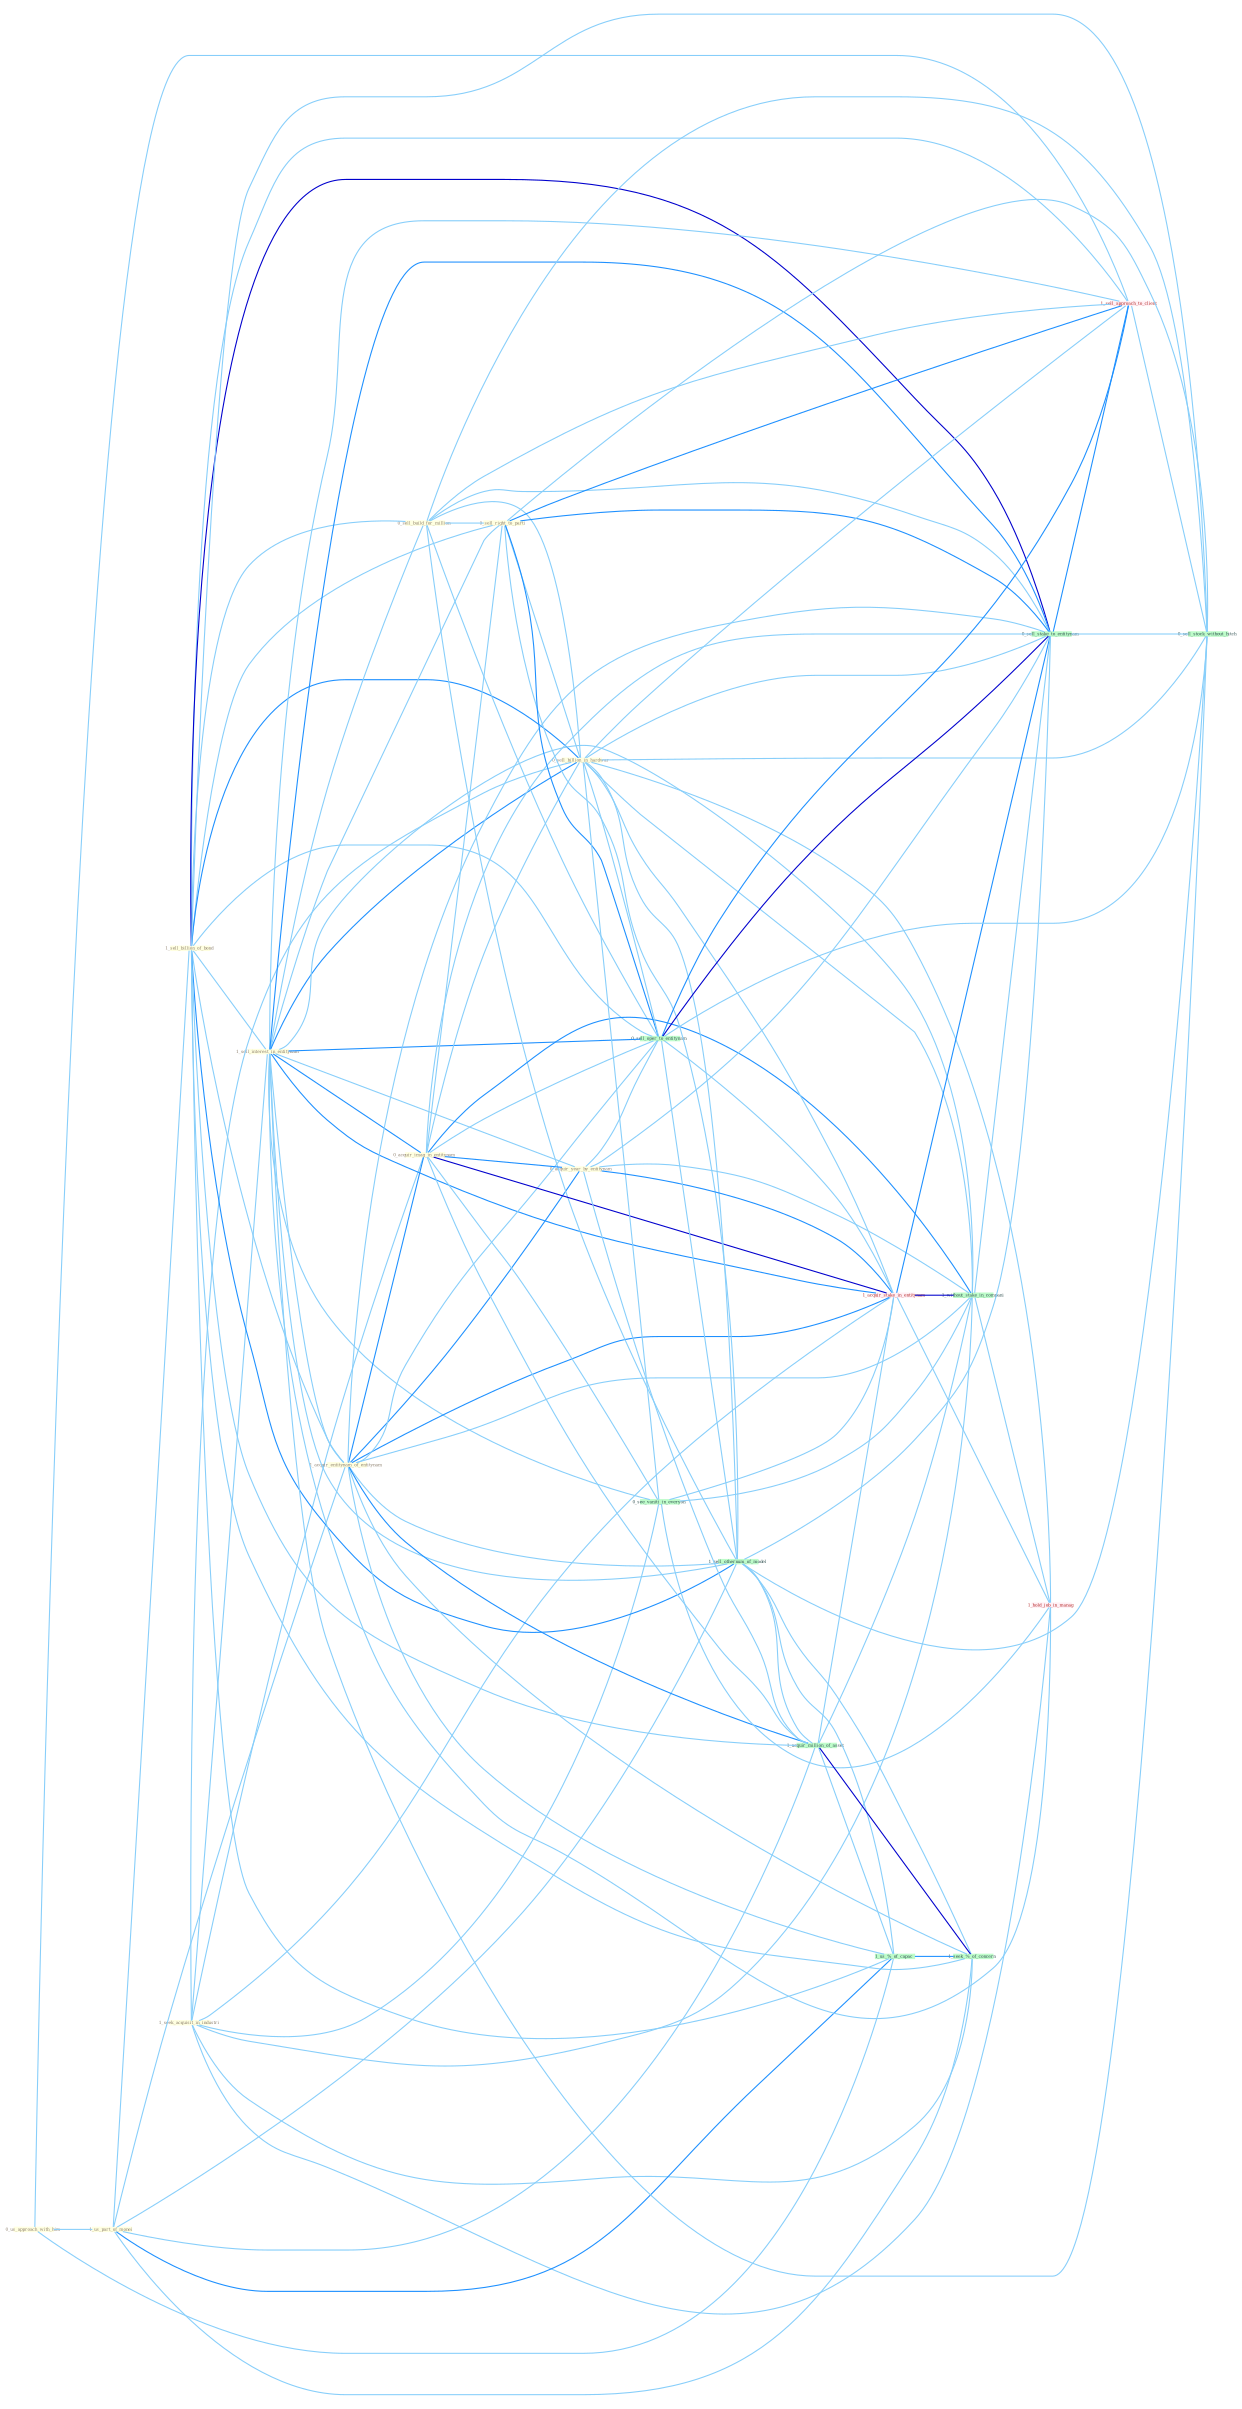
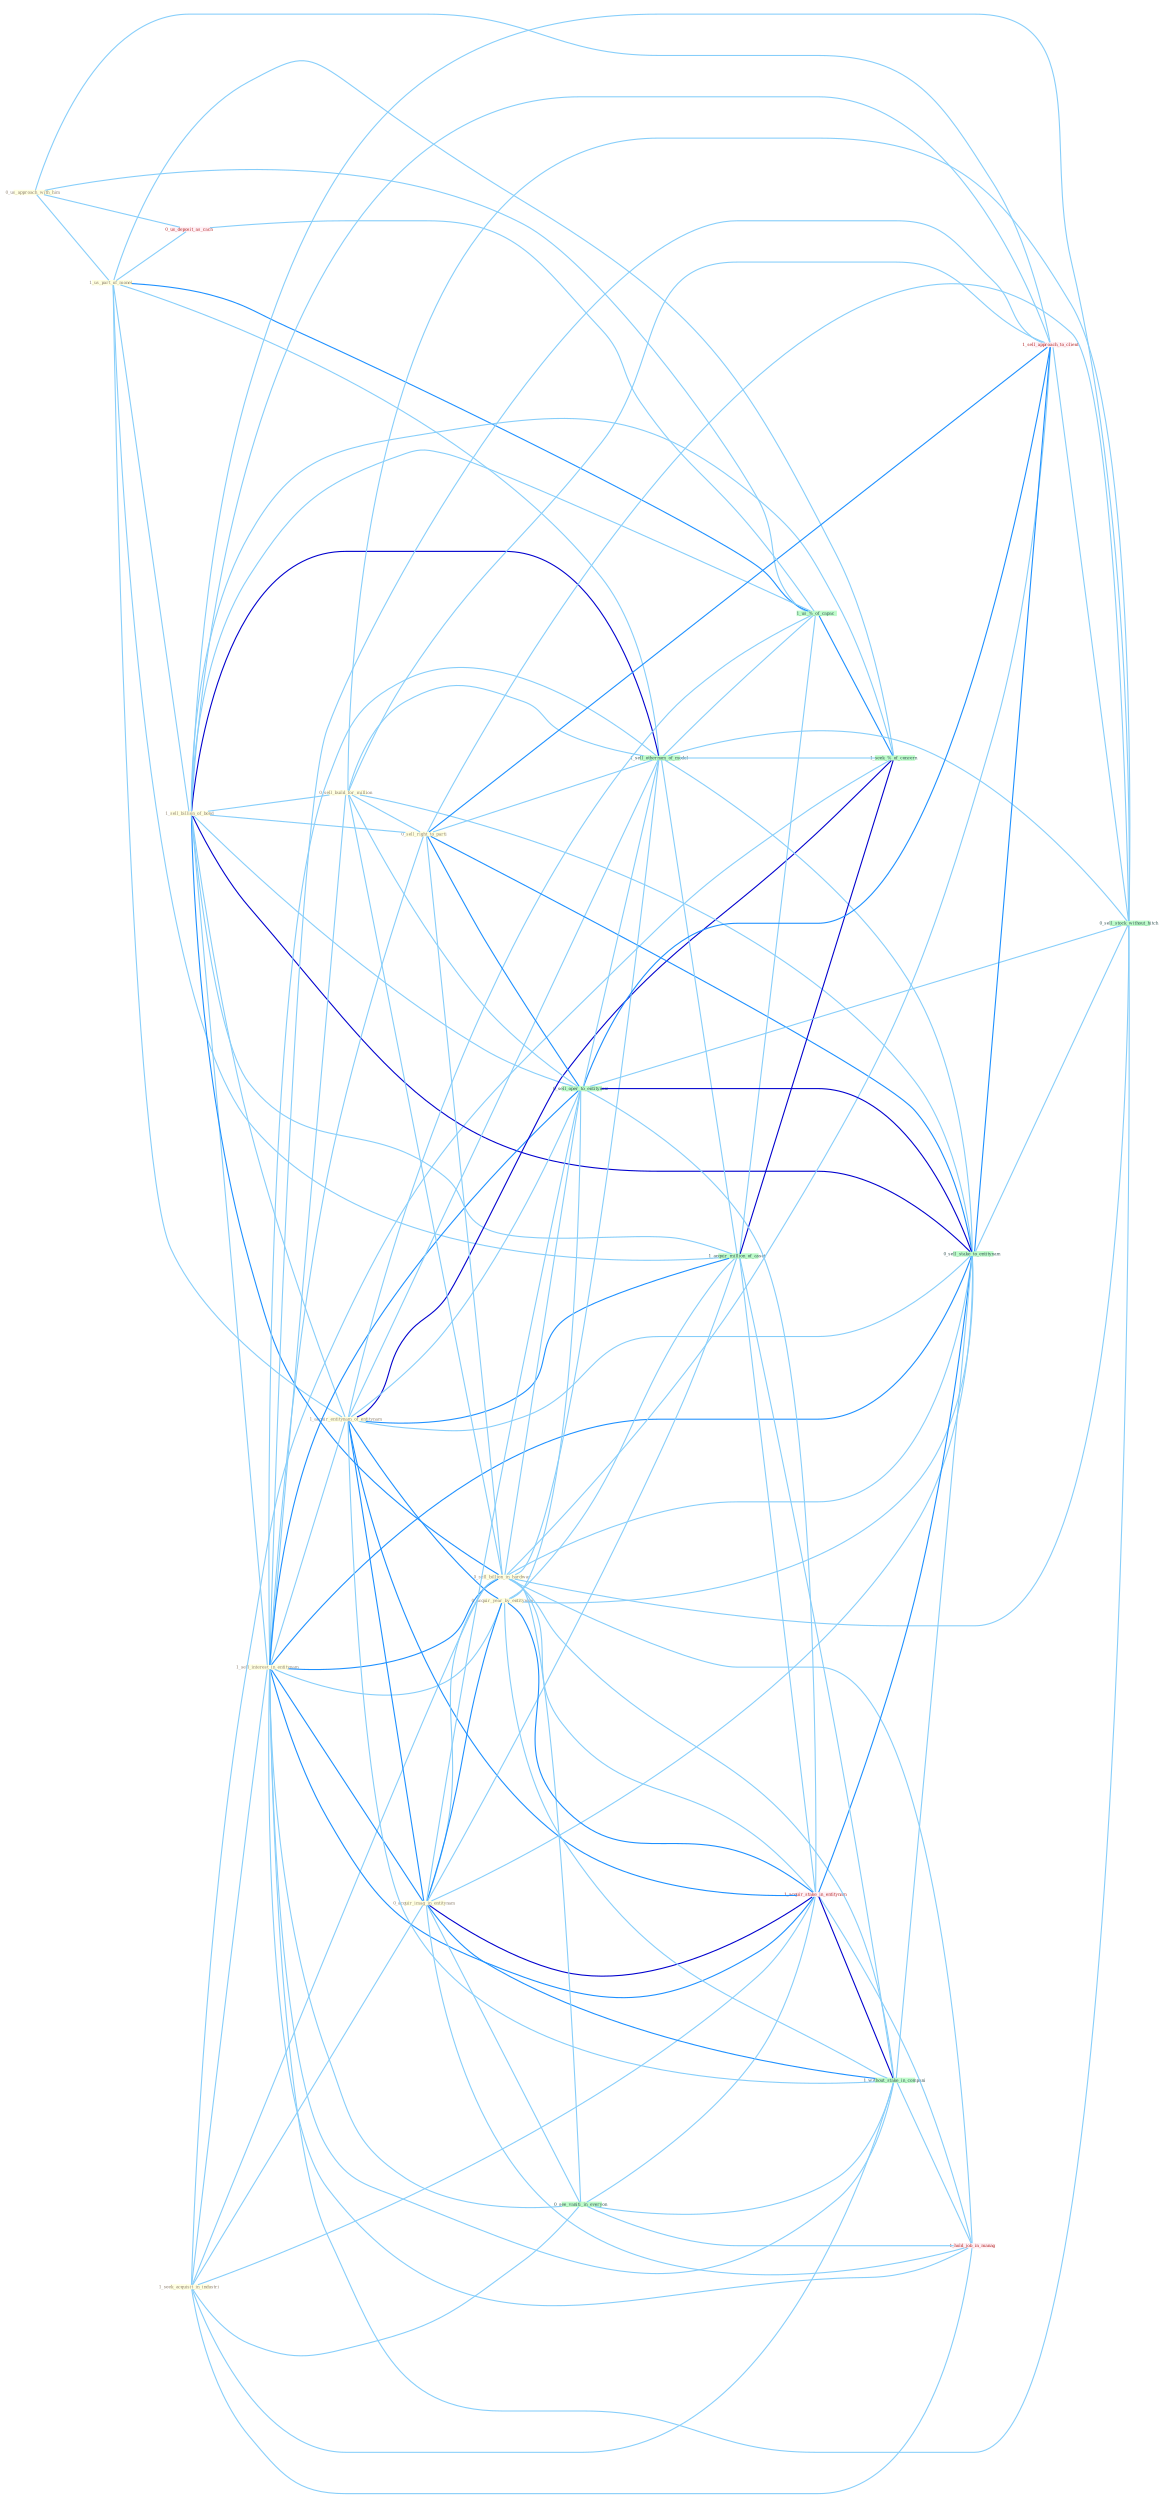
none -> (190, 229)
(466, 823) -> (592, 2234)
(287, 1467) -> (399, 551)
(617, 1757) -> (579, 1055)
